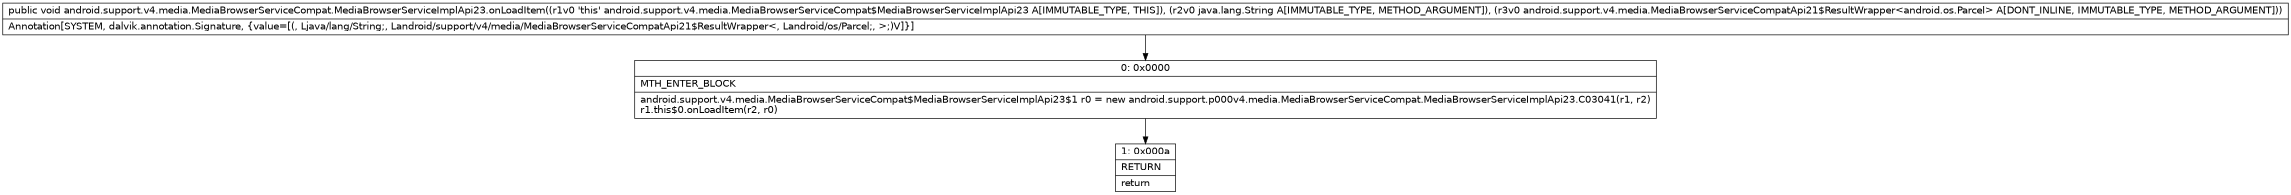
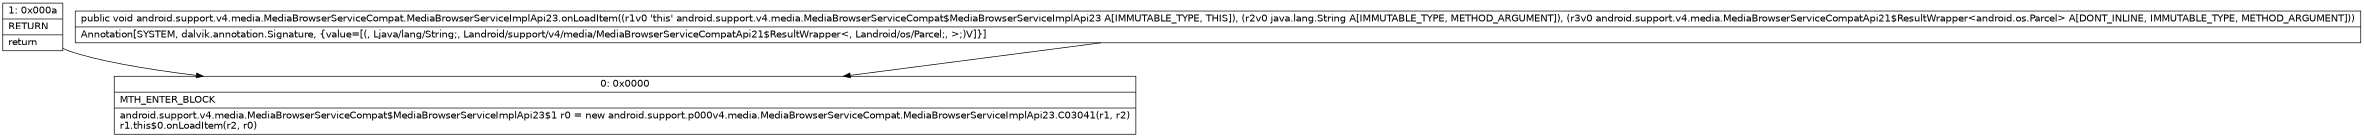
(1146, 128) -> (129, 65)
